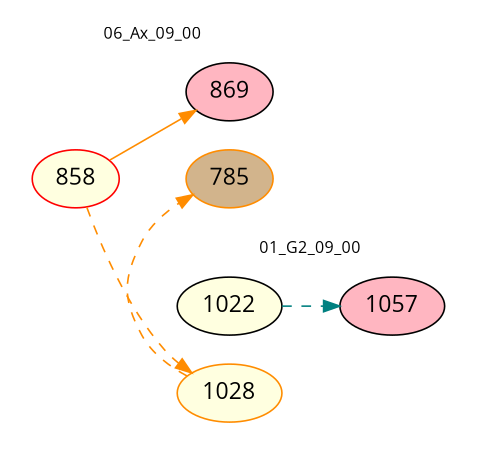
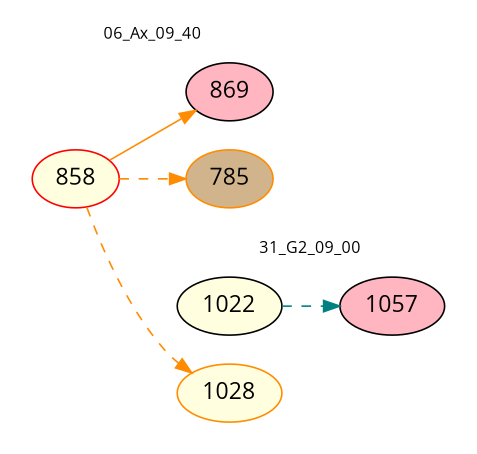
(153, 35) -> (153, 35)
(311, 249) -> (311, 249)
(129, 276) -> (144, 179)
